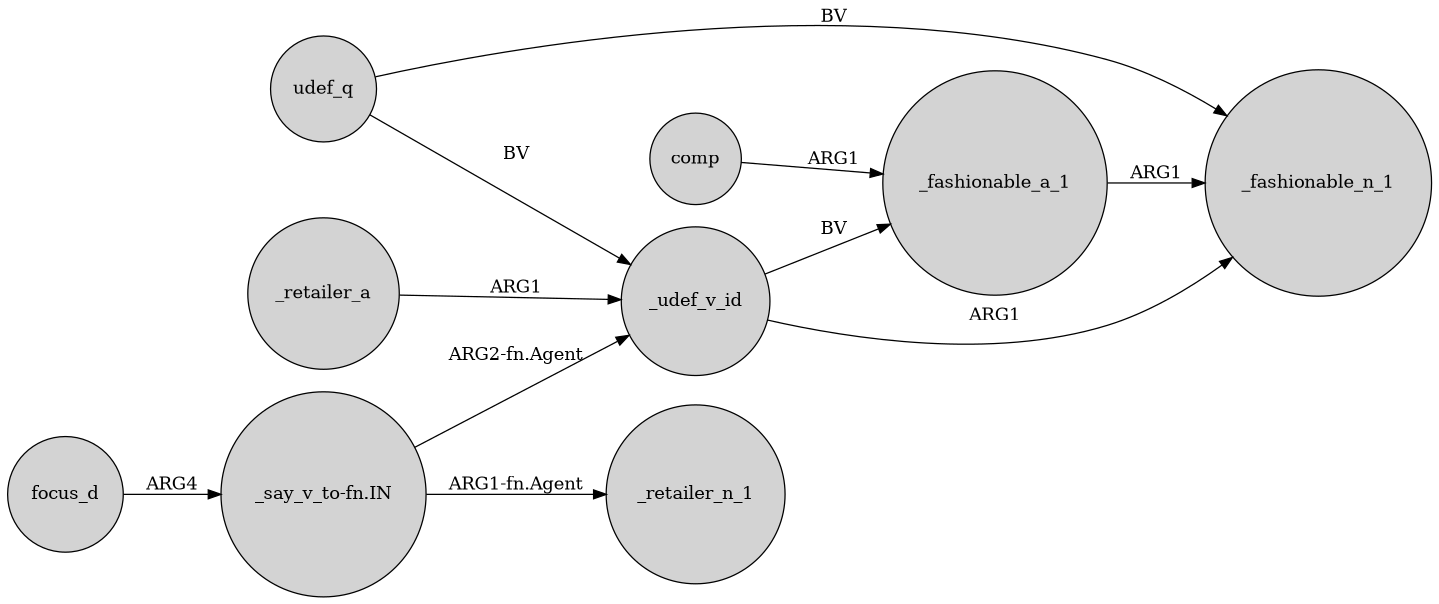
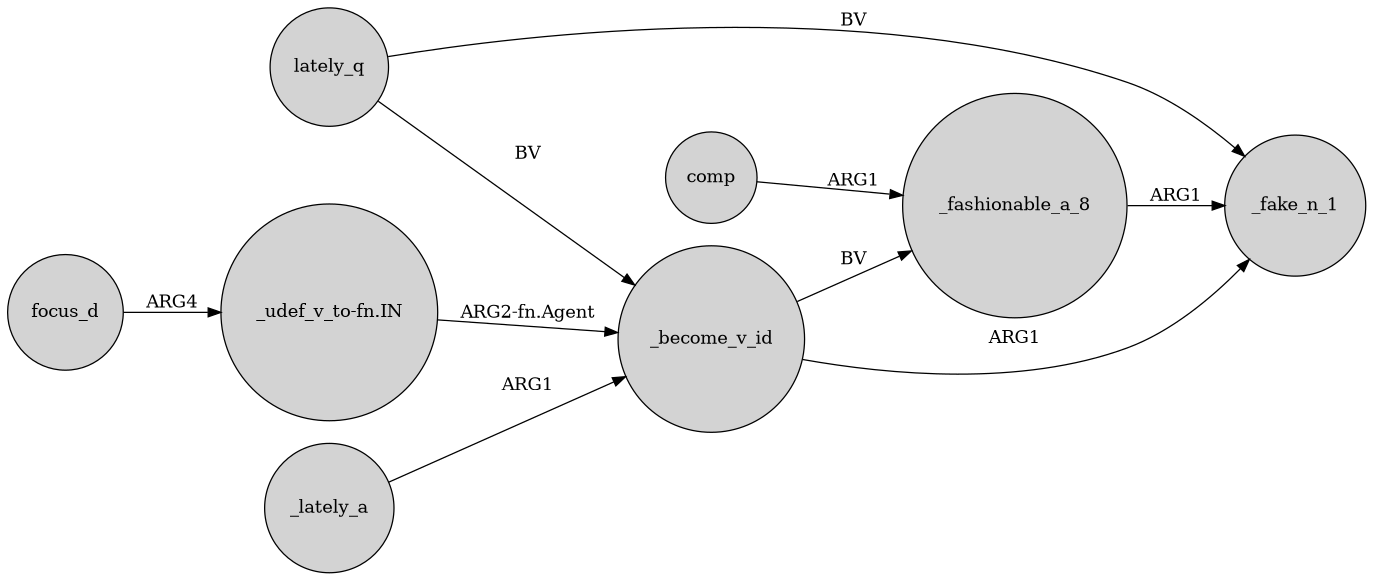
(324, 89) -> (329, 67)
(995, 183) -> (1015, 206)
(1318, 183) -> (1295, 206)
(324, 294) -> (329, 508)
(696, 301) -> (711, 339)
(324, 494) -> (329, 312)
(696, 494) -> none
